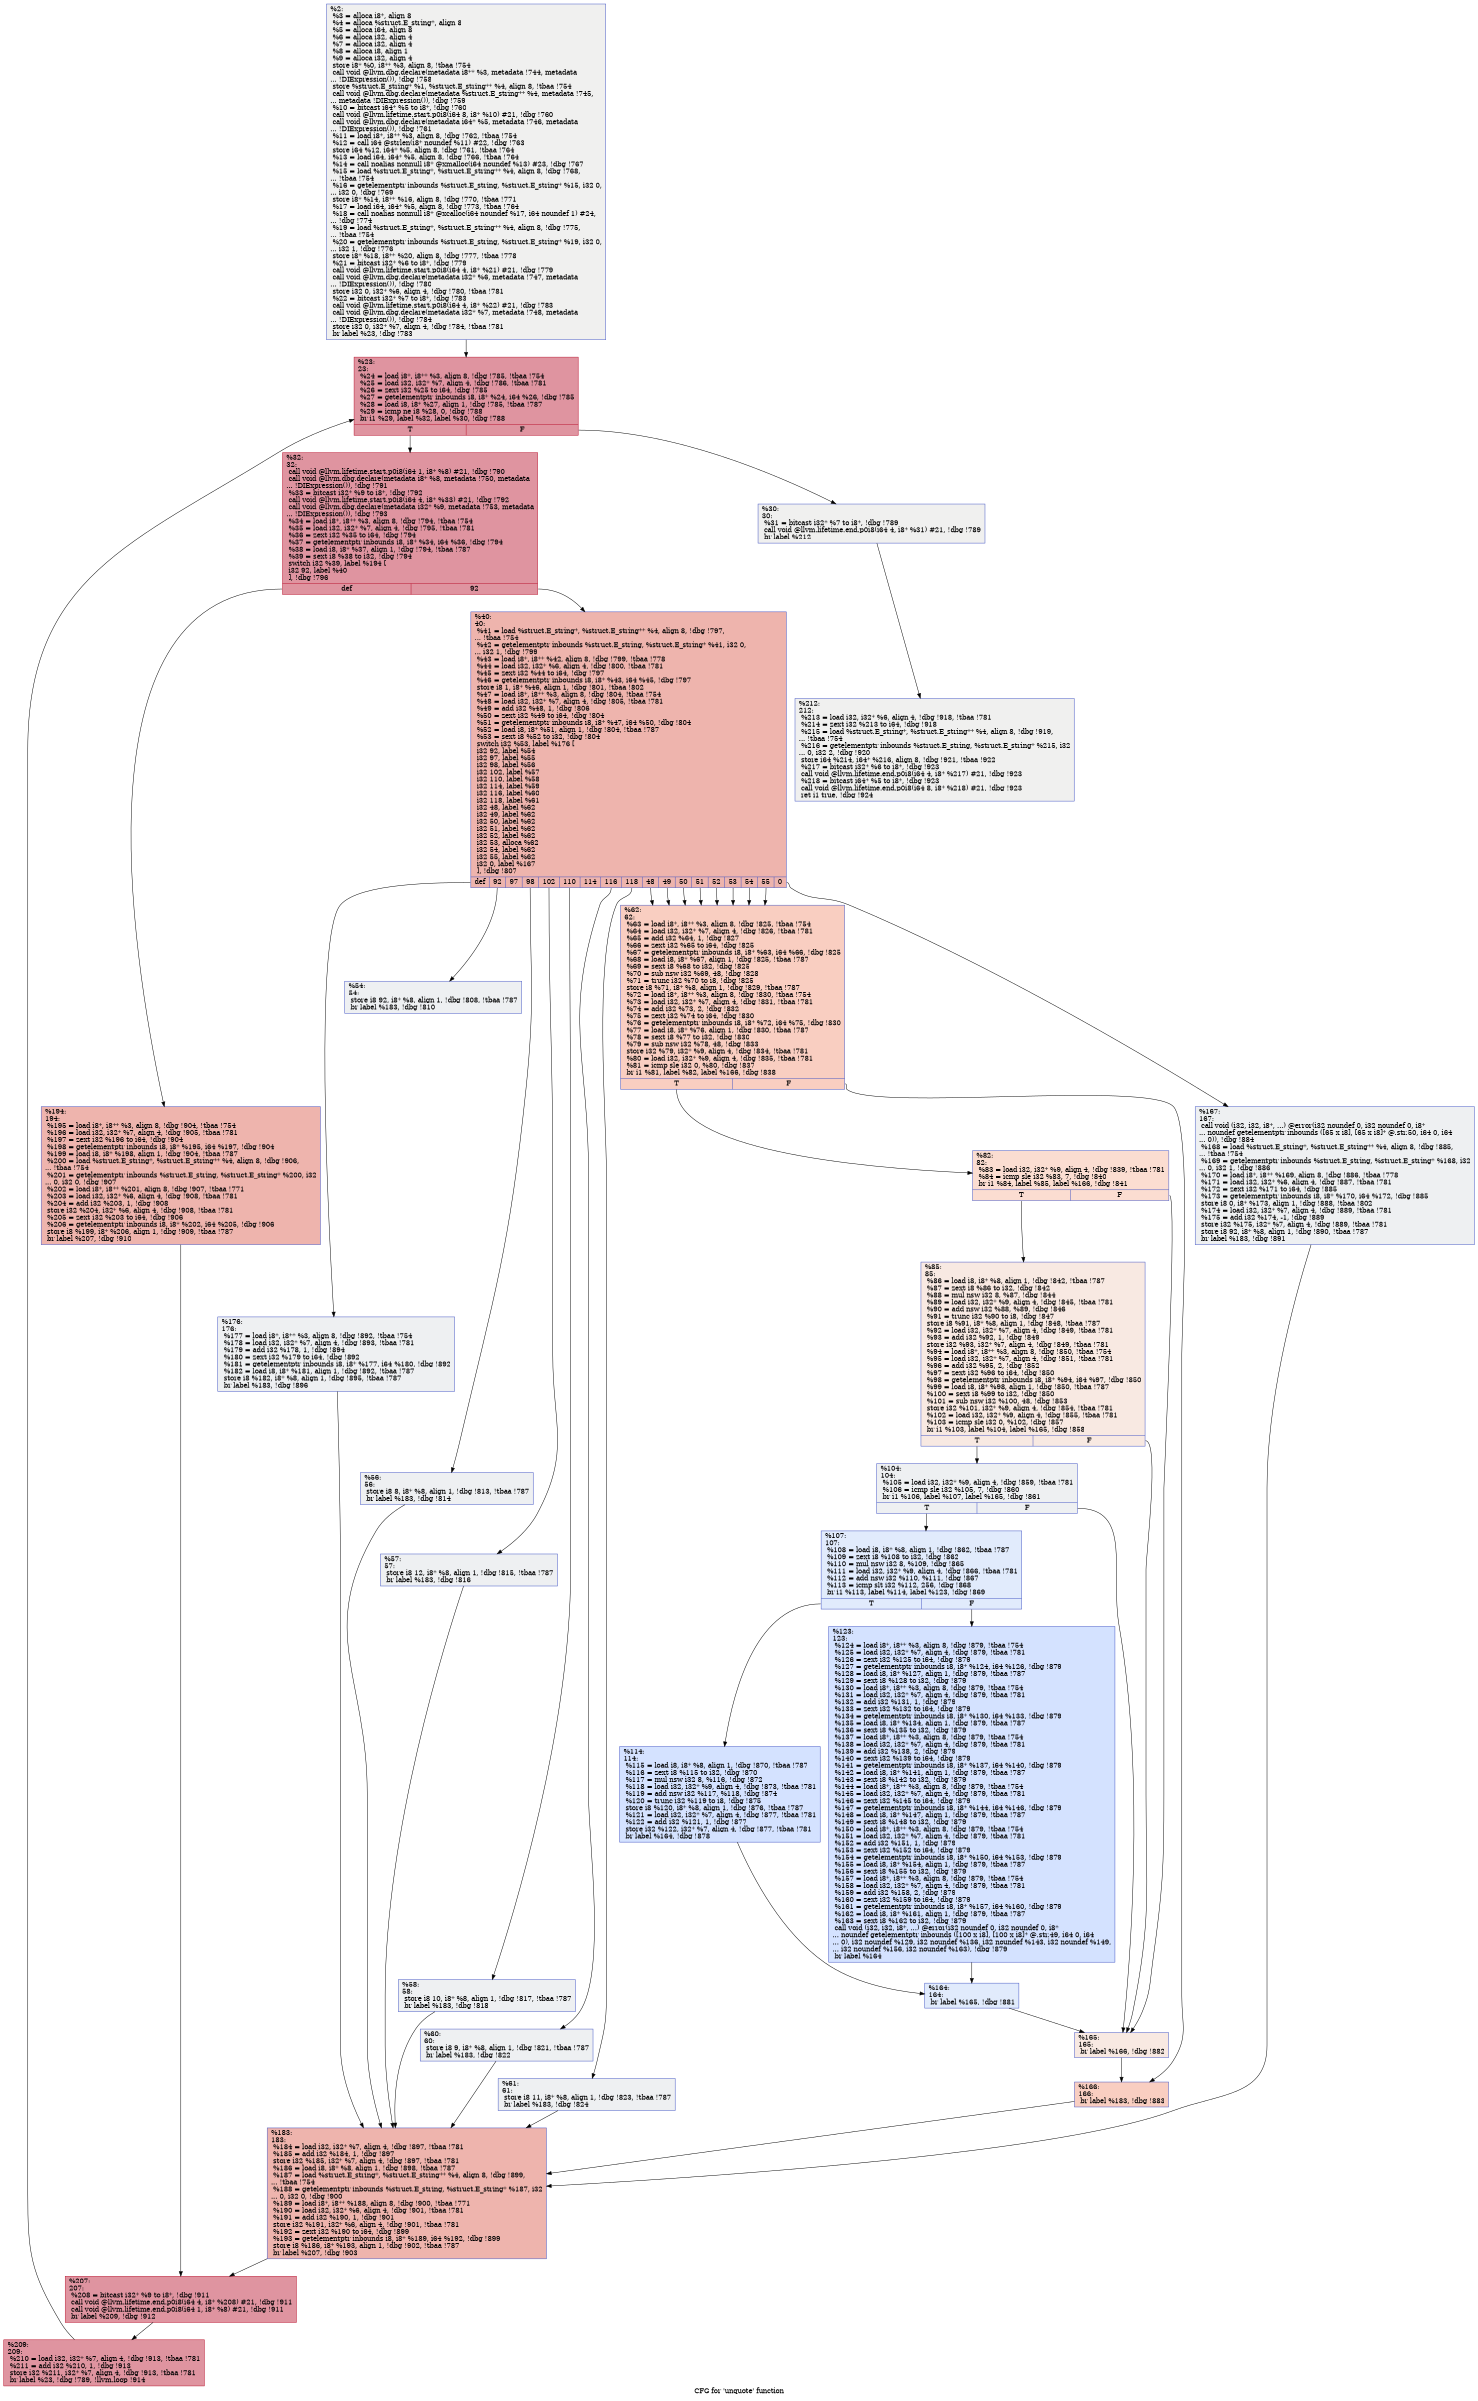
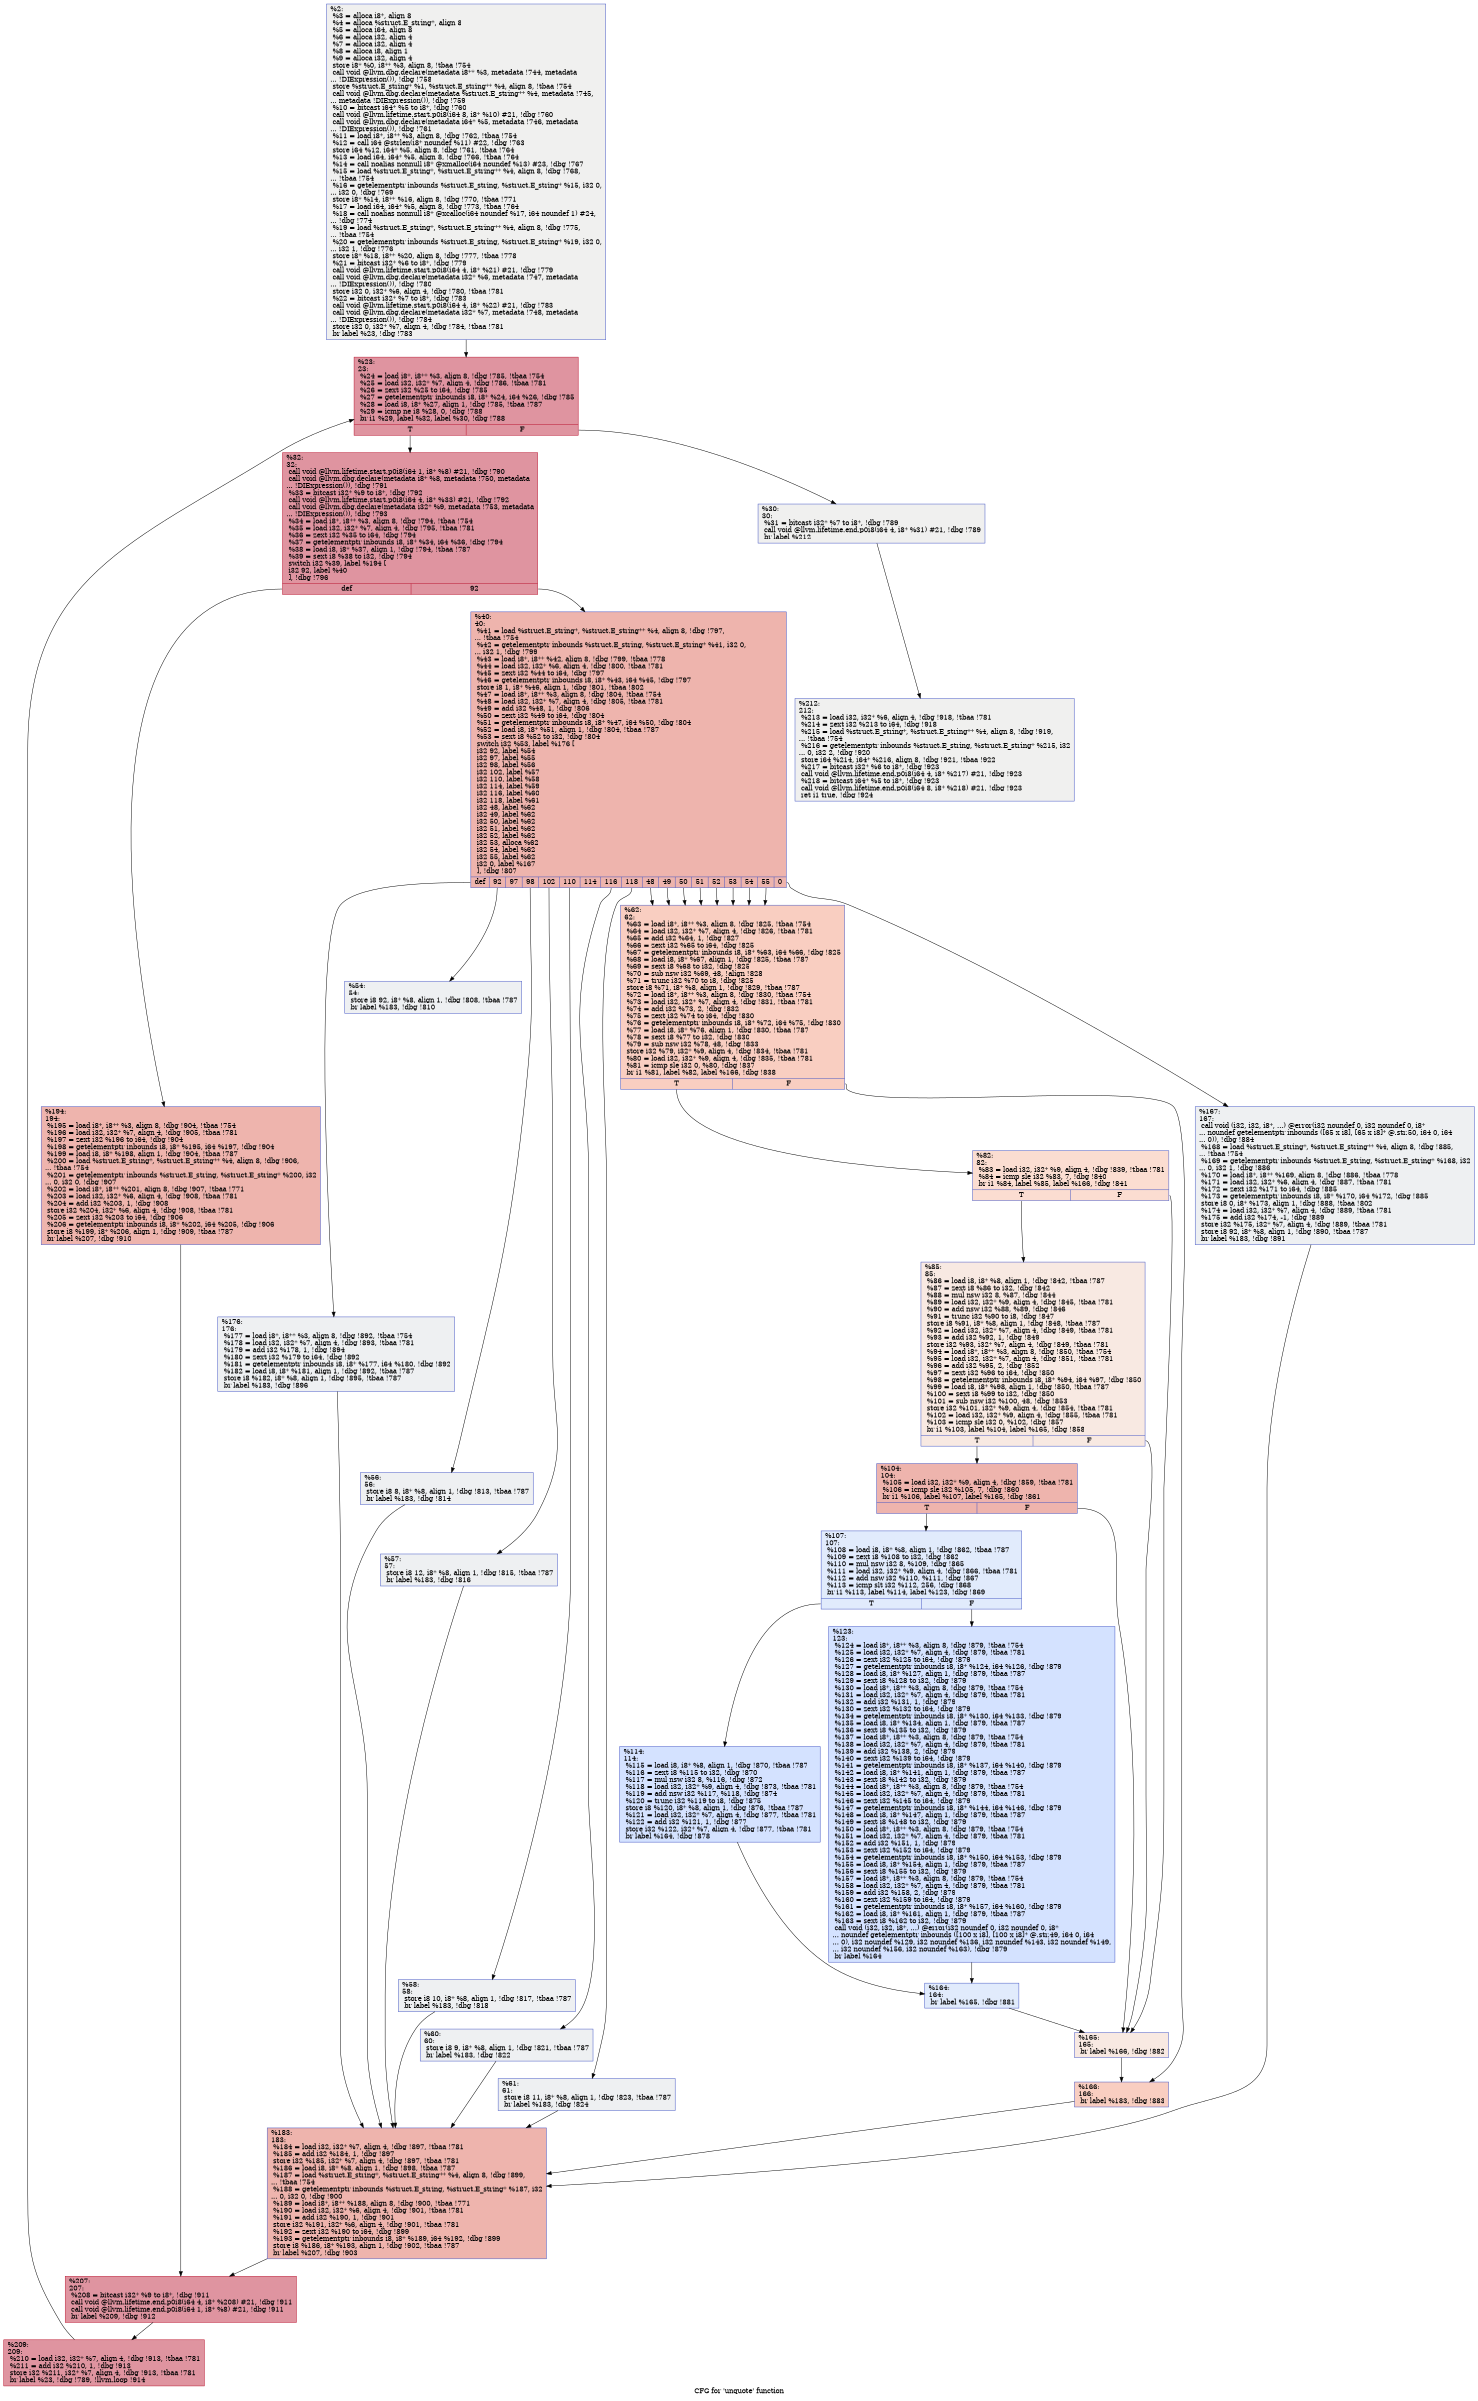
(692, 974) -> (694, 974)
(977, 1489) -> (977, 1489)
(902, 1709) -> (902, 1709)
